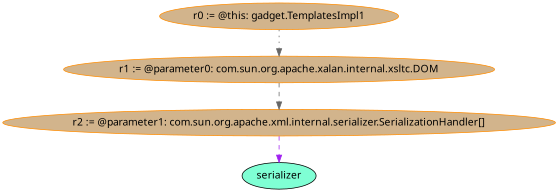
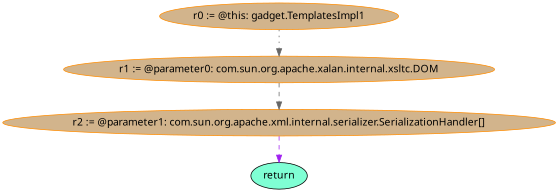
(279, 176) -> (279, 176)
